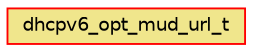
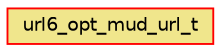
(126, 26) -> (110, 26)
